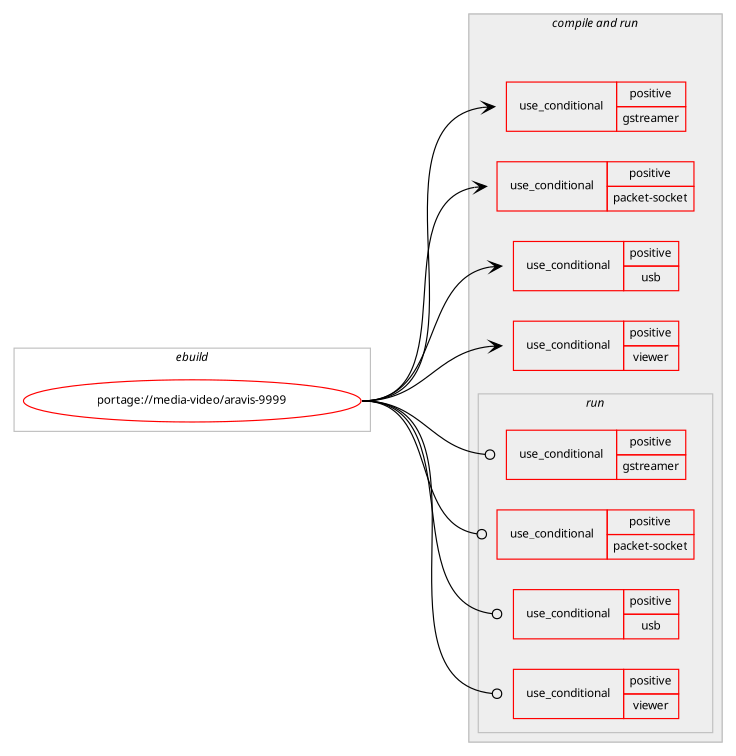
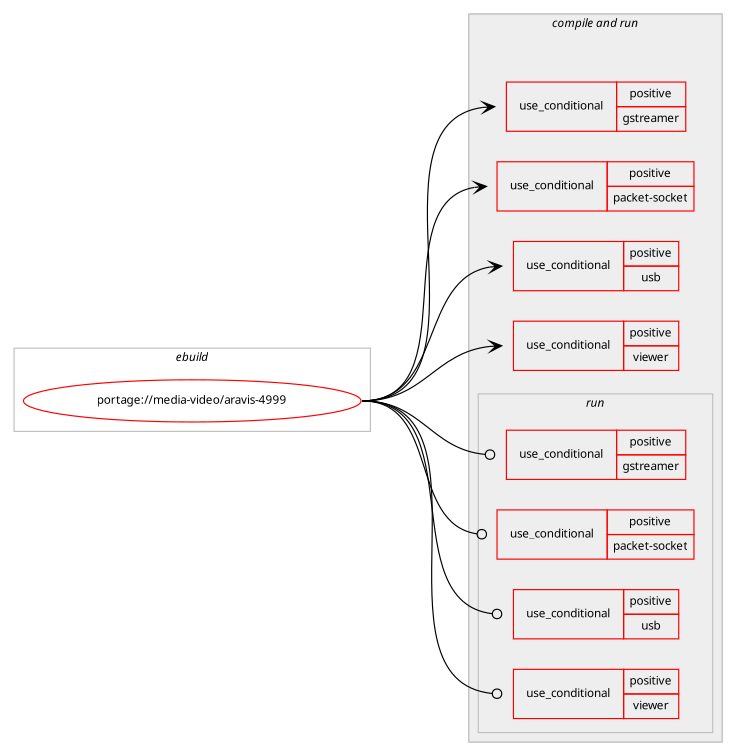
(192, 401) -> (192, 401)
